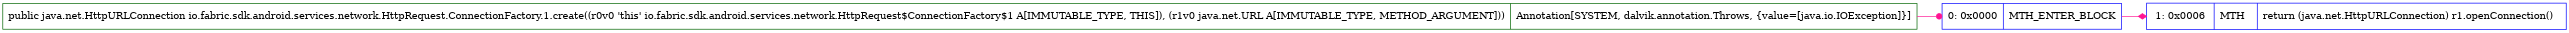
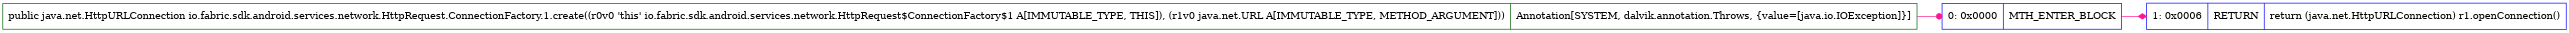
(2232, 16) -> (2236, 16)
